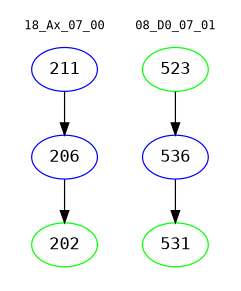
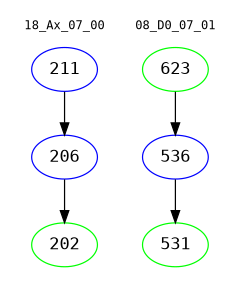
(175, 69) -> (175, 69)
